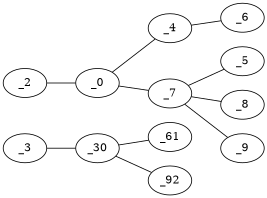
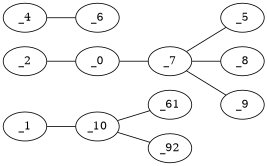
(134, 56) -> none
(25, 148) -> (25, 126)
(97, 148) -> (97, 126)
